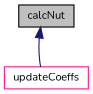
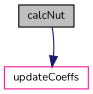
(39, 53) -> (54, 41)
